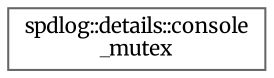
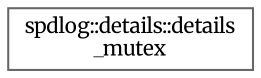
(137, 39) -> (131, 39)
